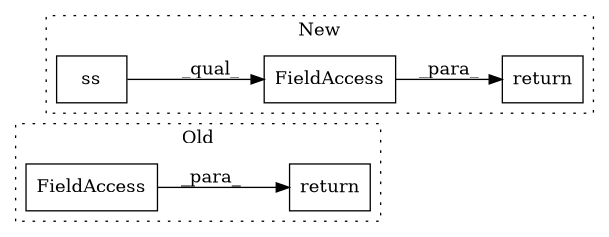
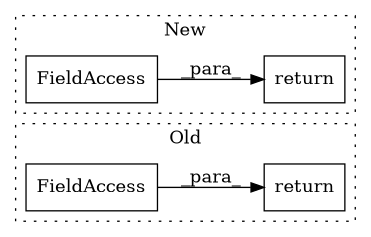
(92, 79) -> none
